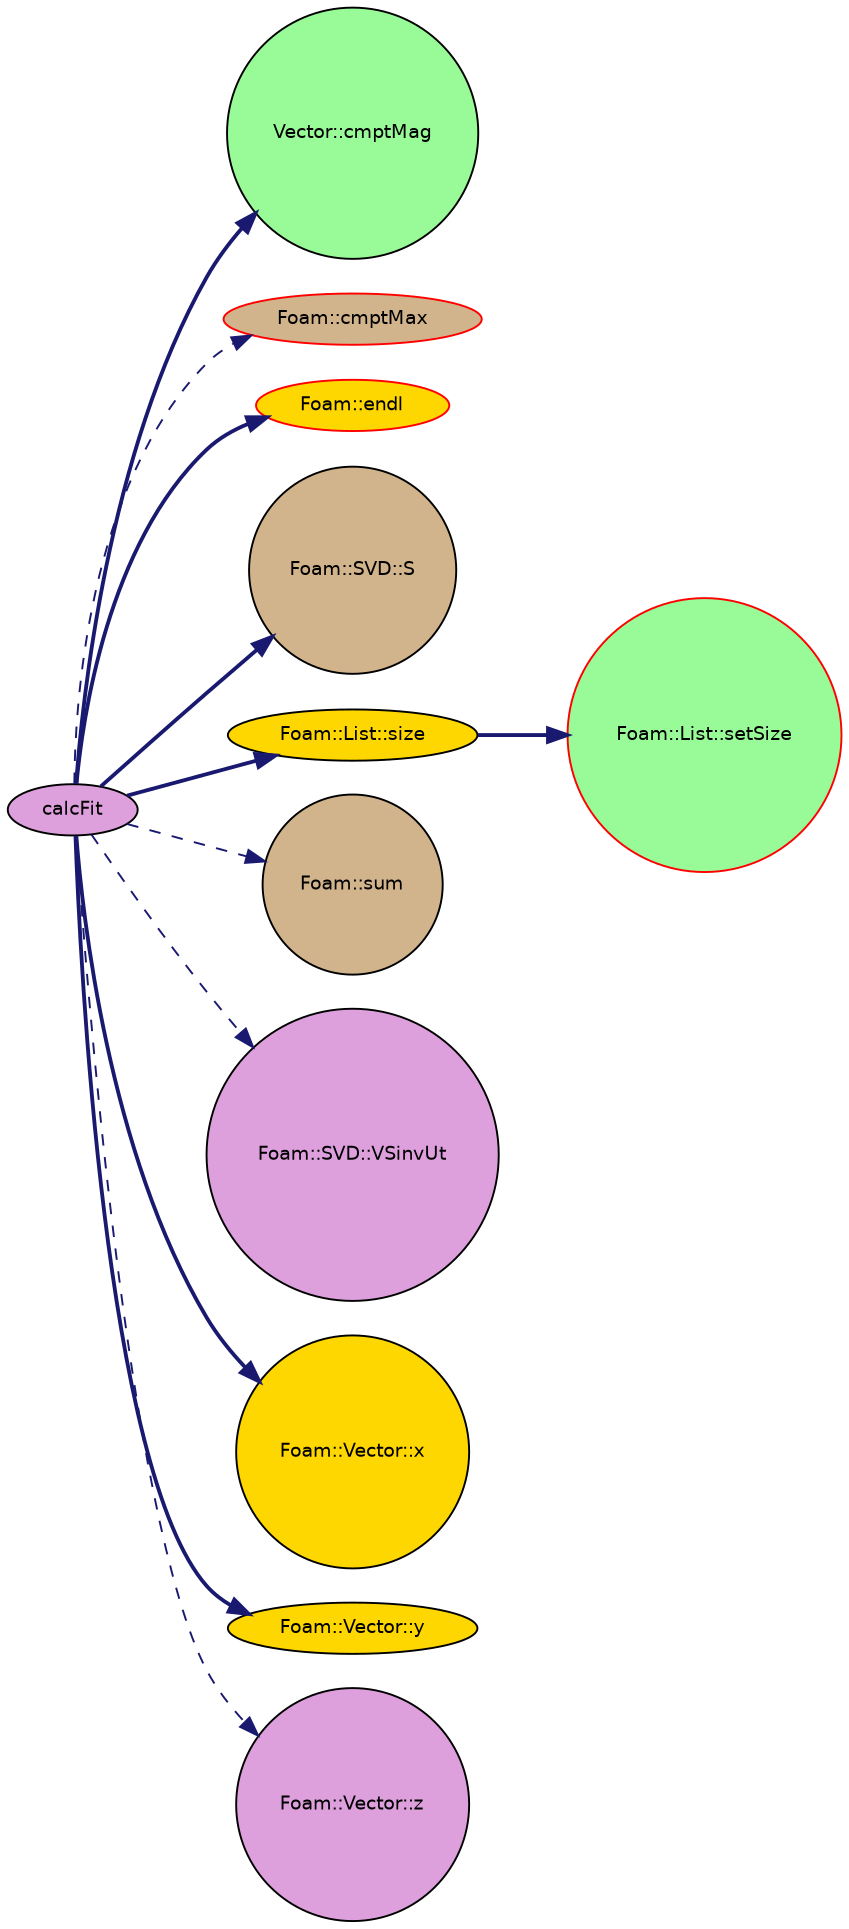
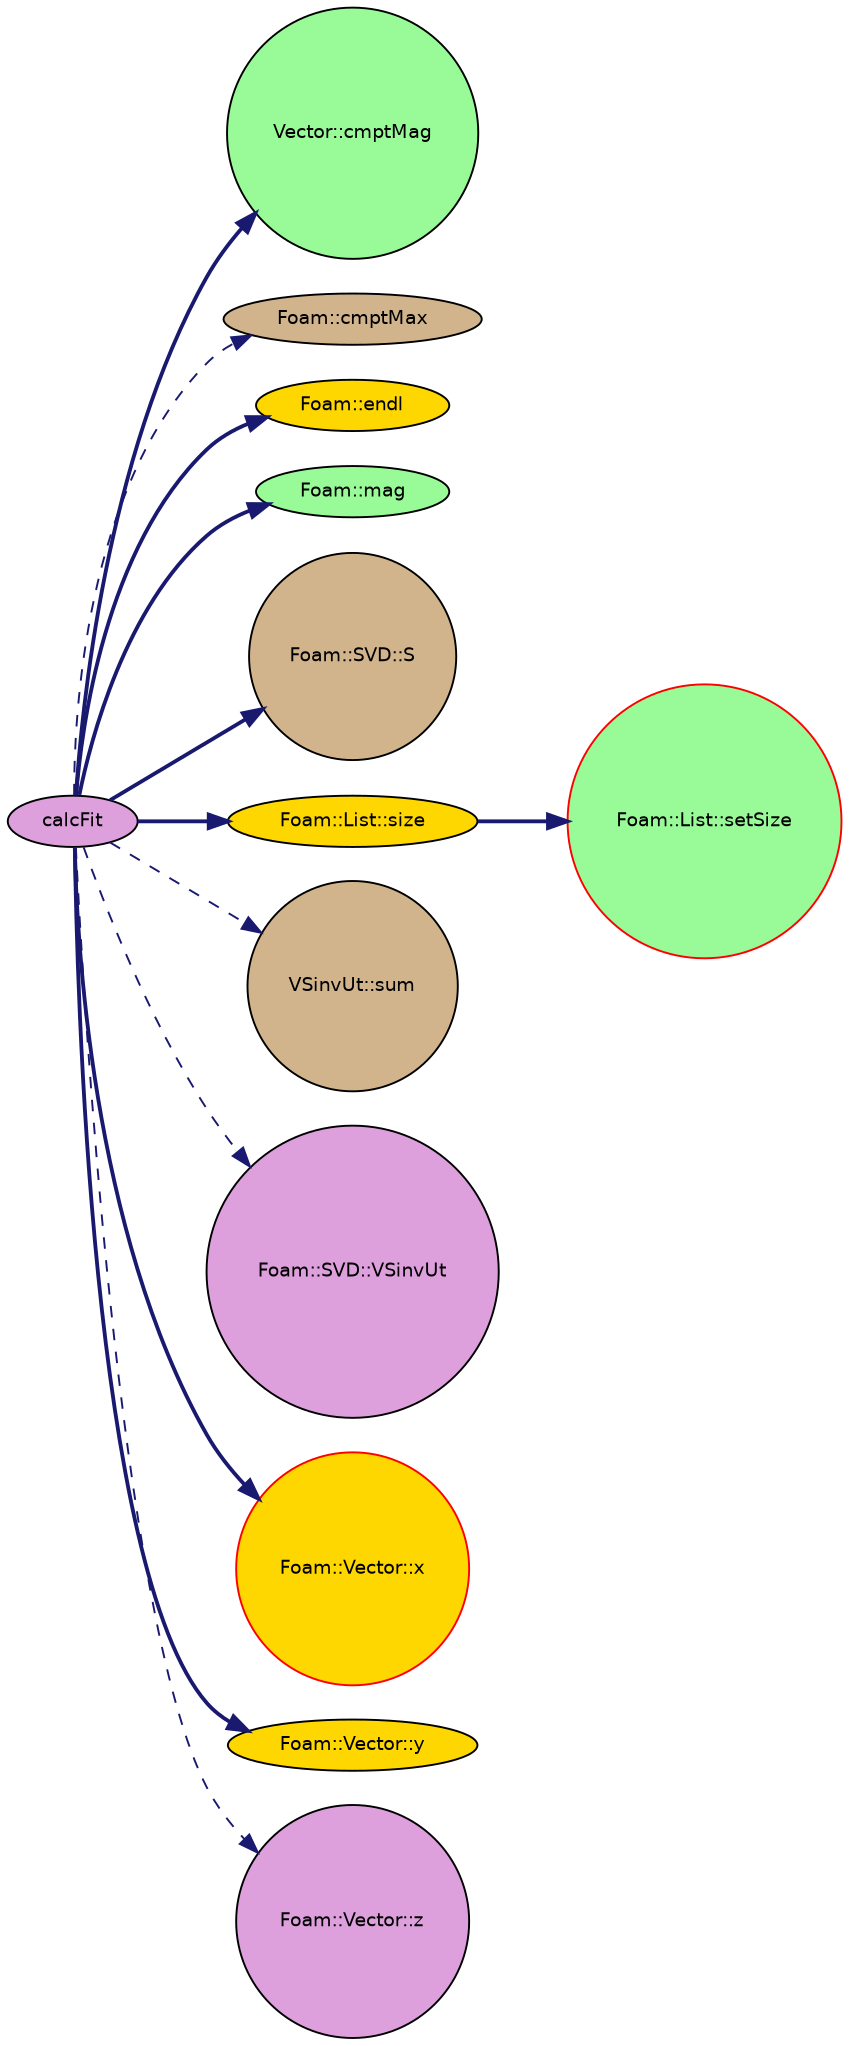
(353, 319) -> (353, 319)
(353, 405) -> (353, 405)
none -> (353, 492)
(353, 885) -> (353, 986)
(353, 1452) -> (353, 1569)
